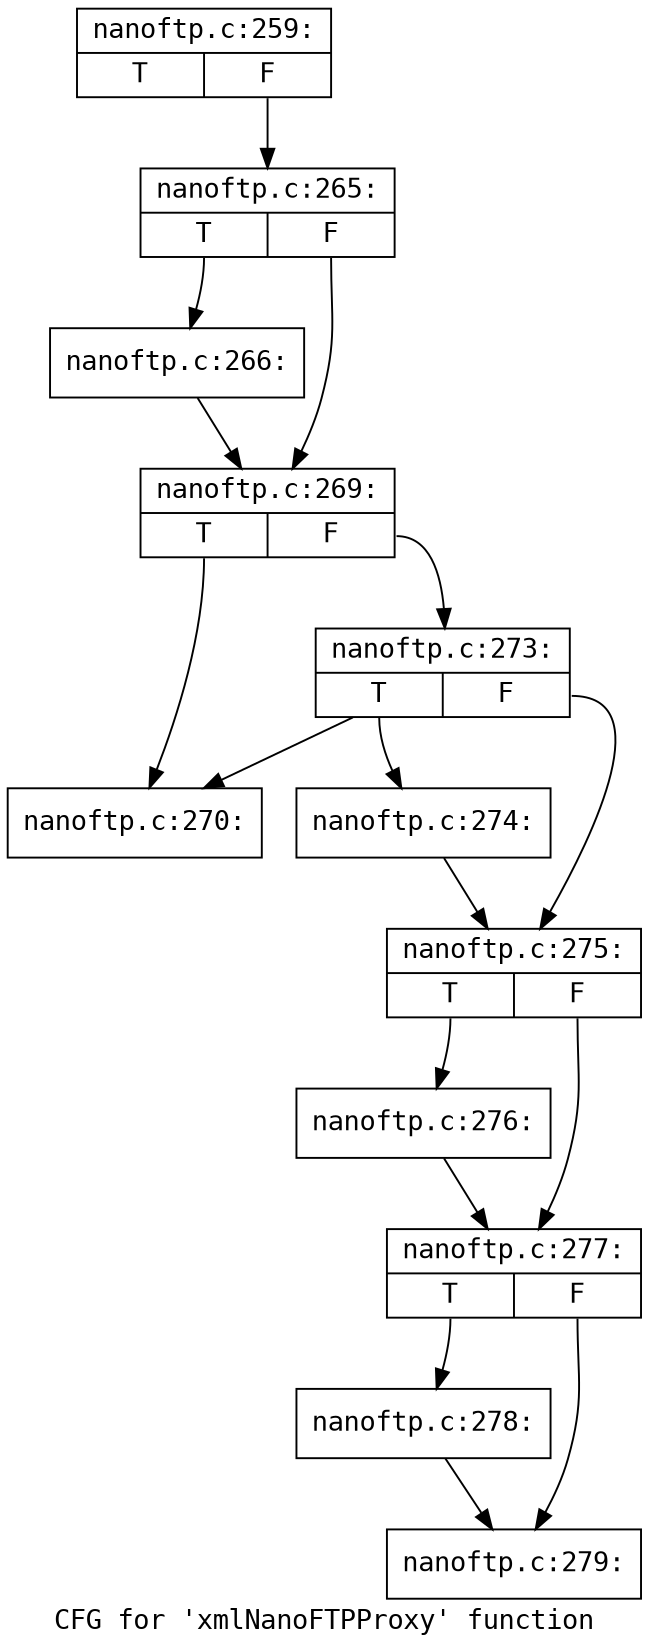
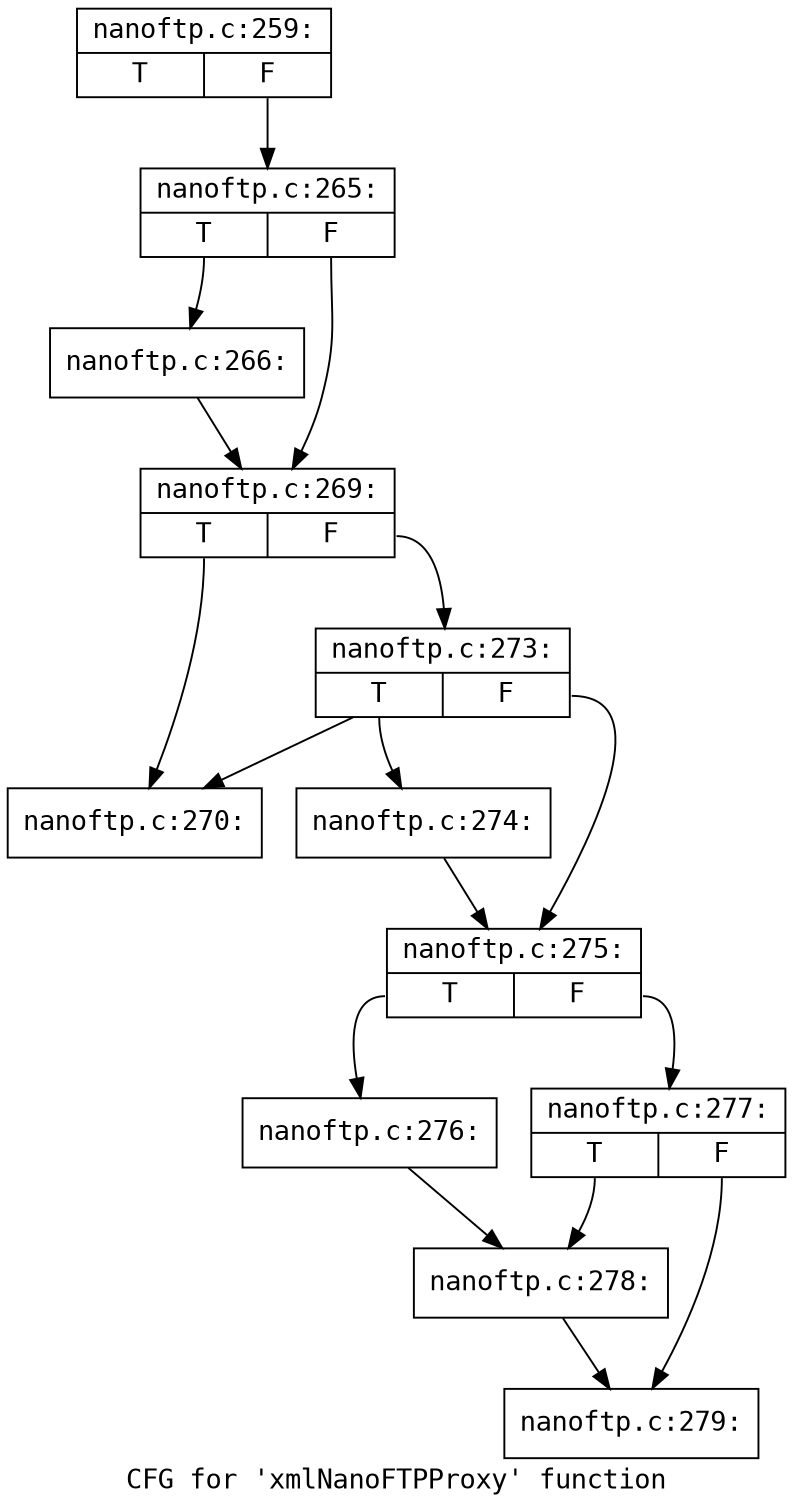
(461, 1185) -> (448, 1202)
